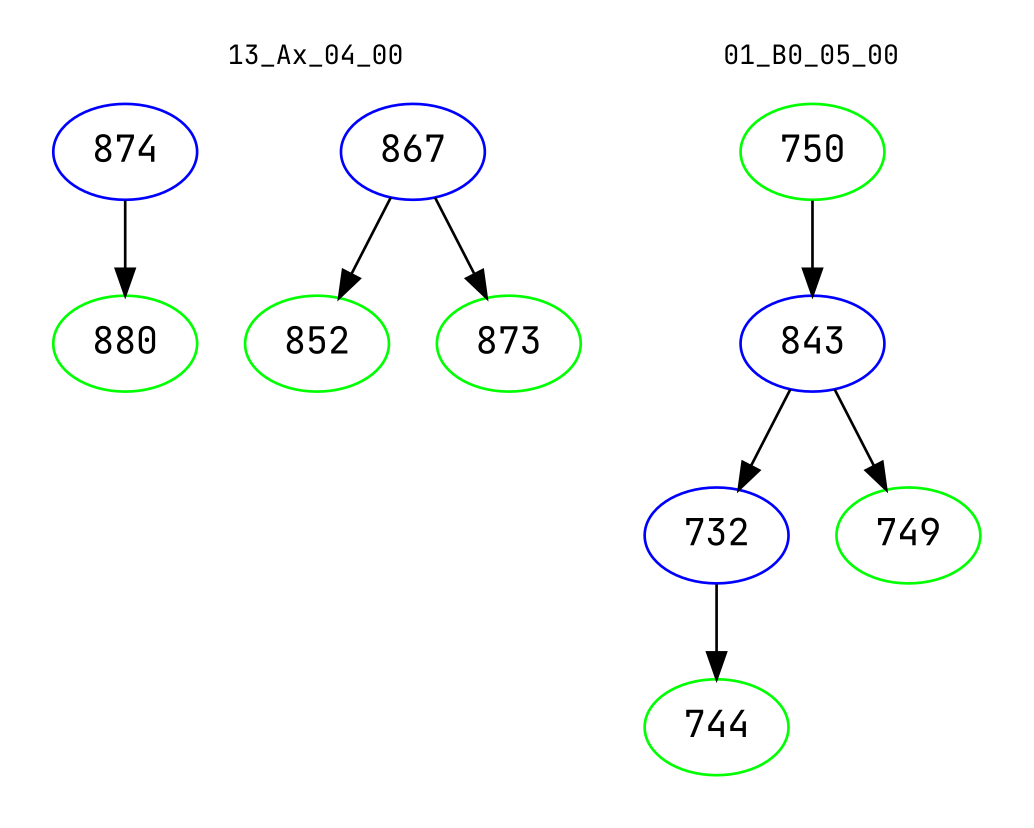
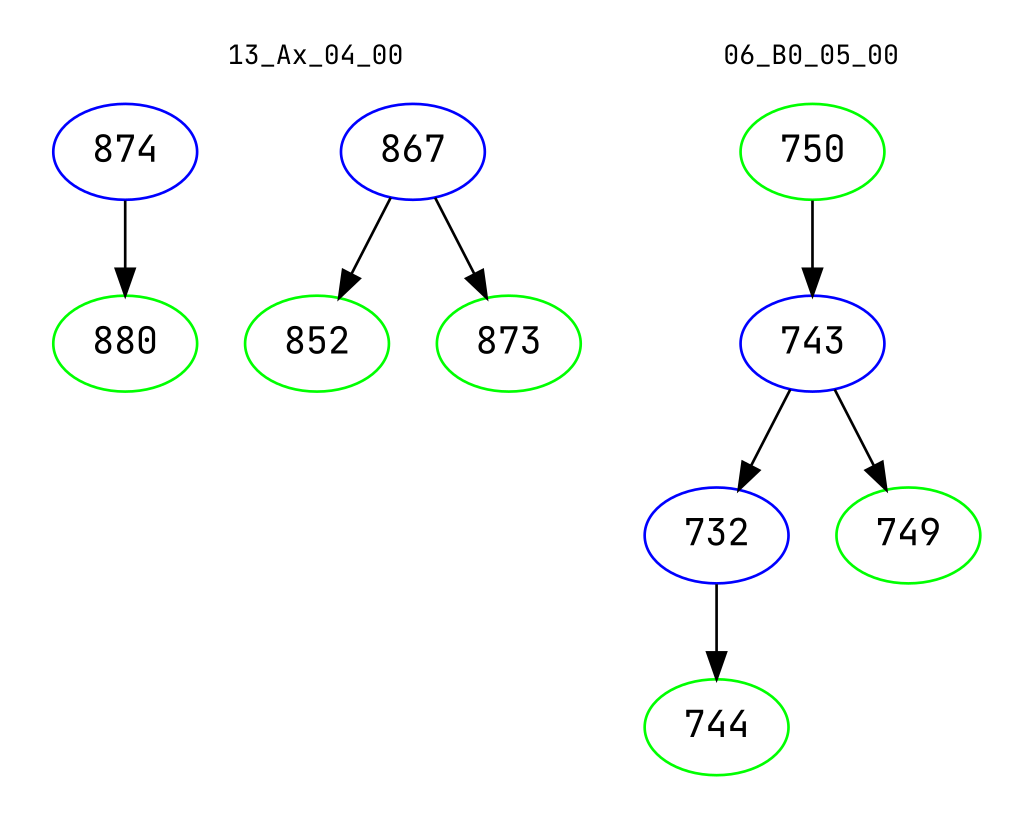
(812, 57) -> (812, 57)
(812, 344) -> (812, 344)
